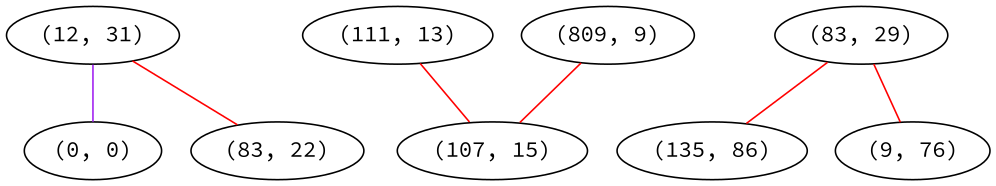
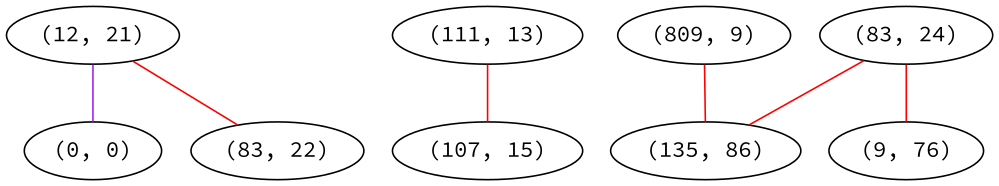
(93, 35) -> (93, 35)
(861, 35) -> (906, 35)
(550, 93) -> (705, 93)
